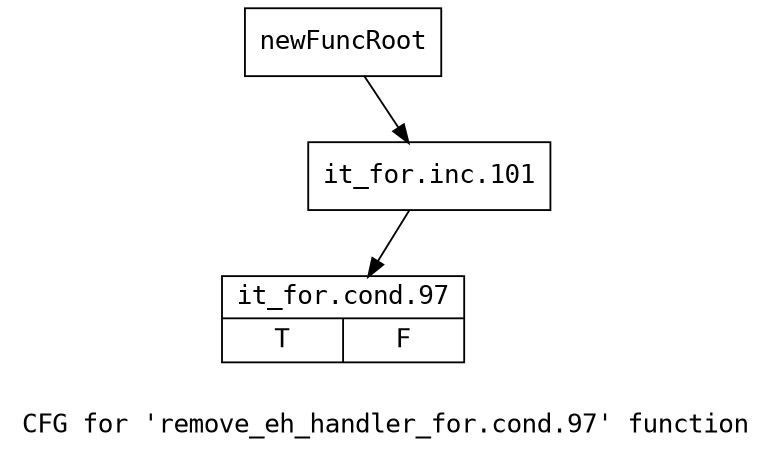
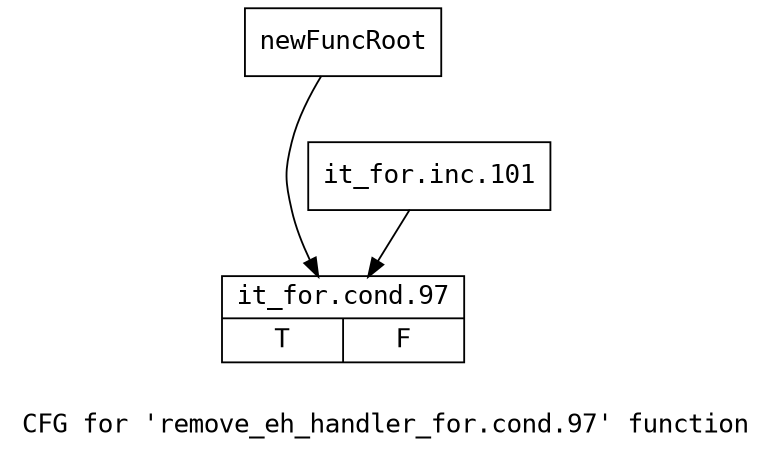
(381, 101) -> (287, 166)
